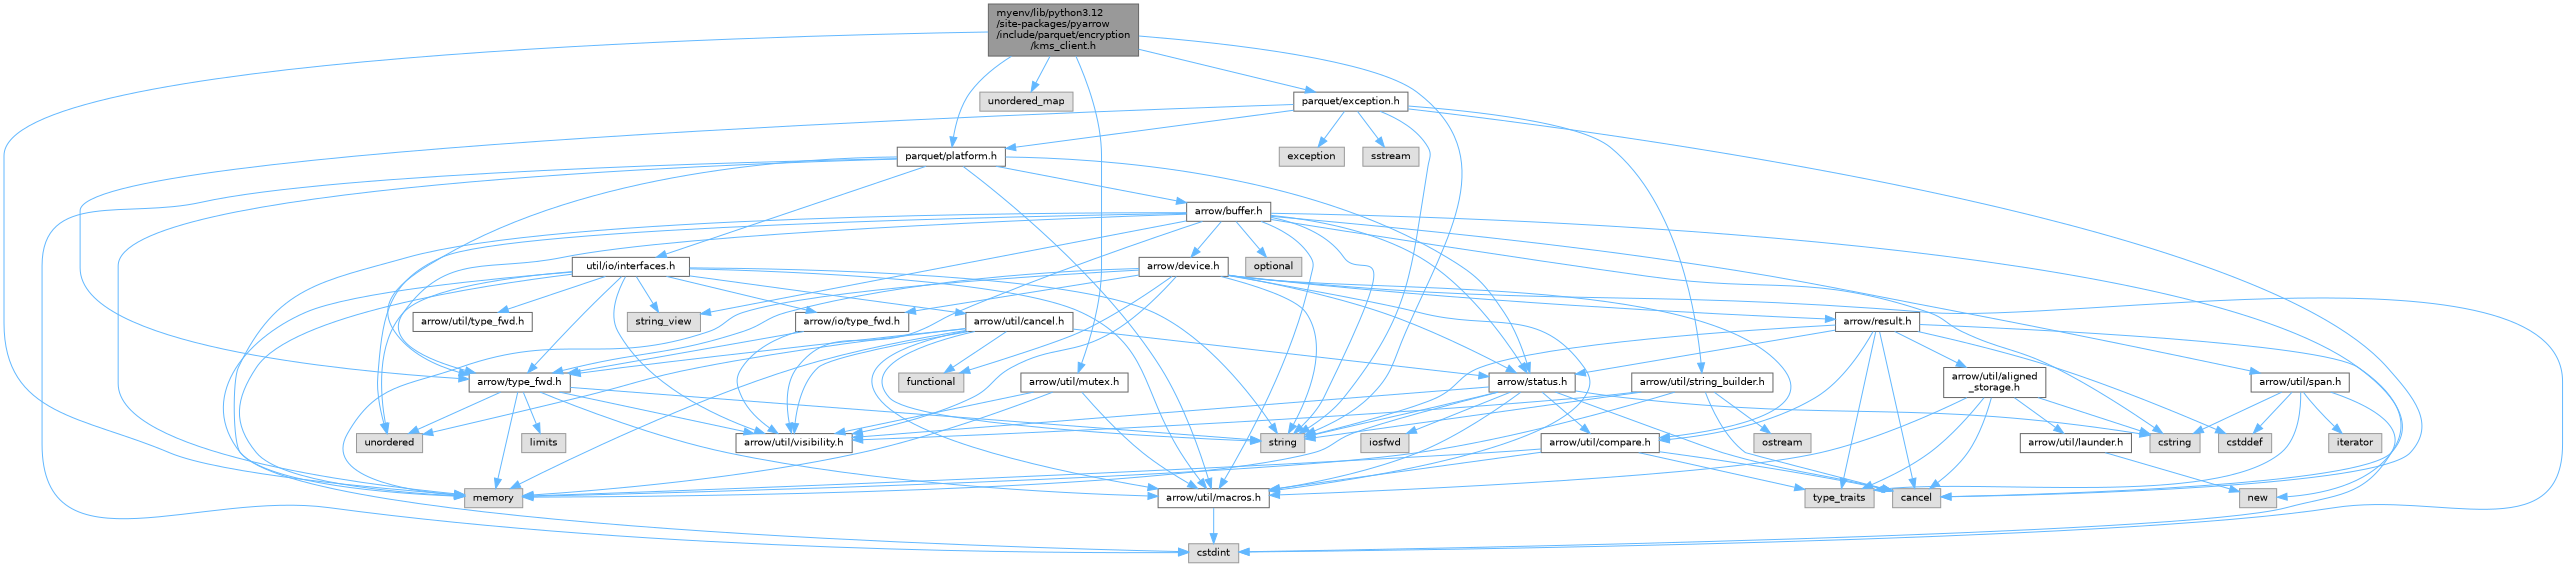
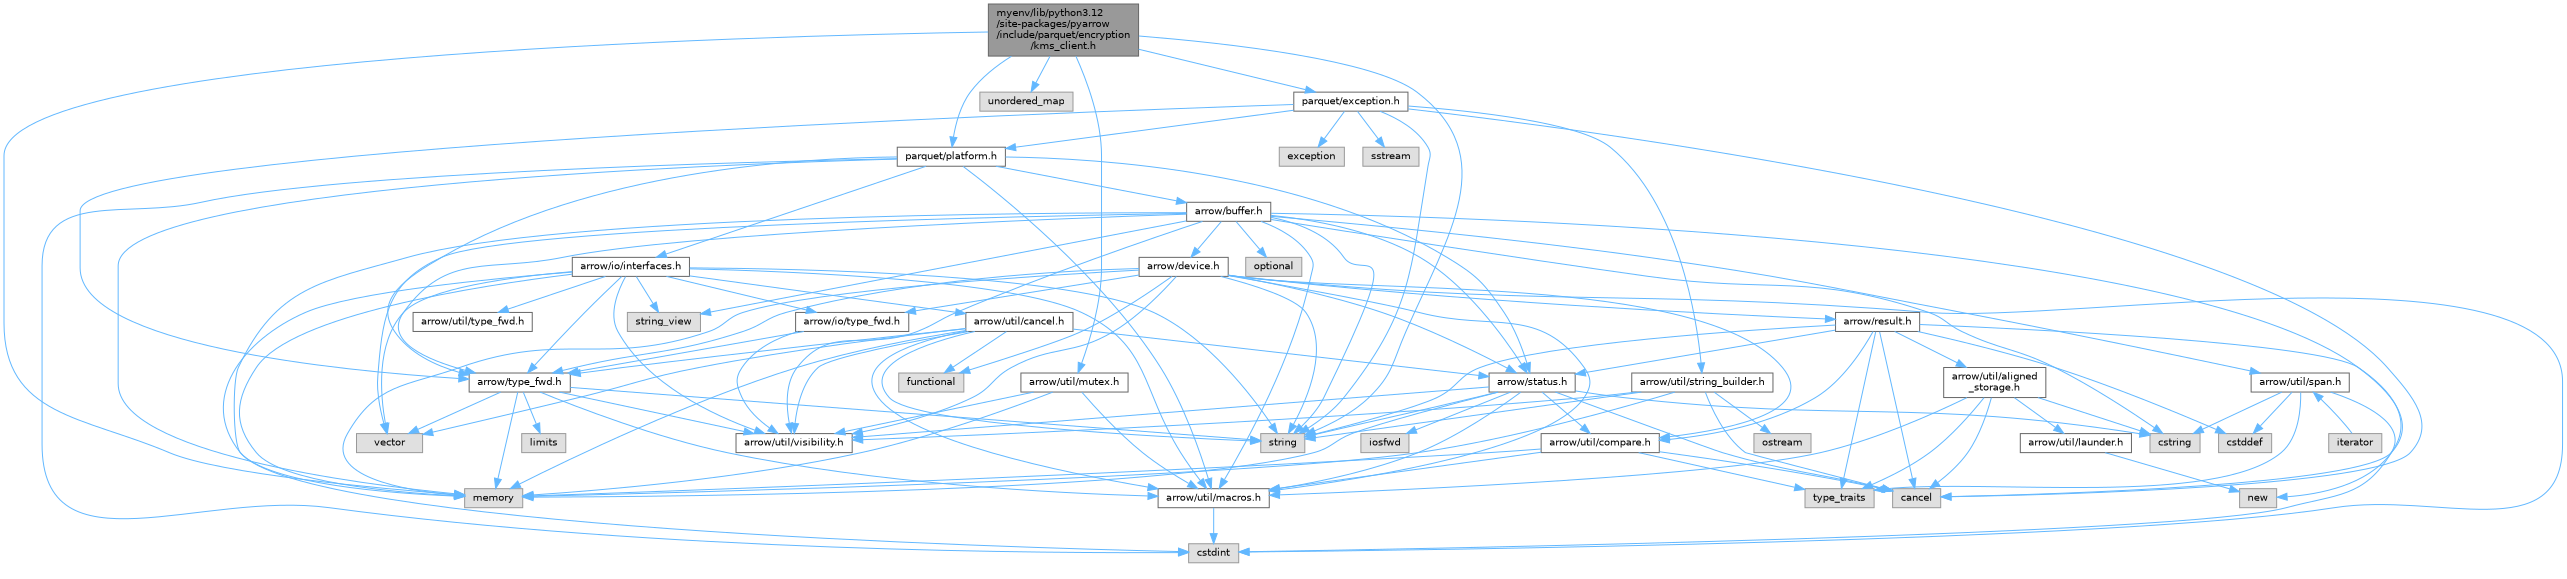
(631, 267) -> (631, 267)
(2318, 410) -> (2337, 416)
(390, 443) -> (390, 443)
